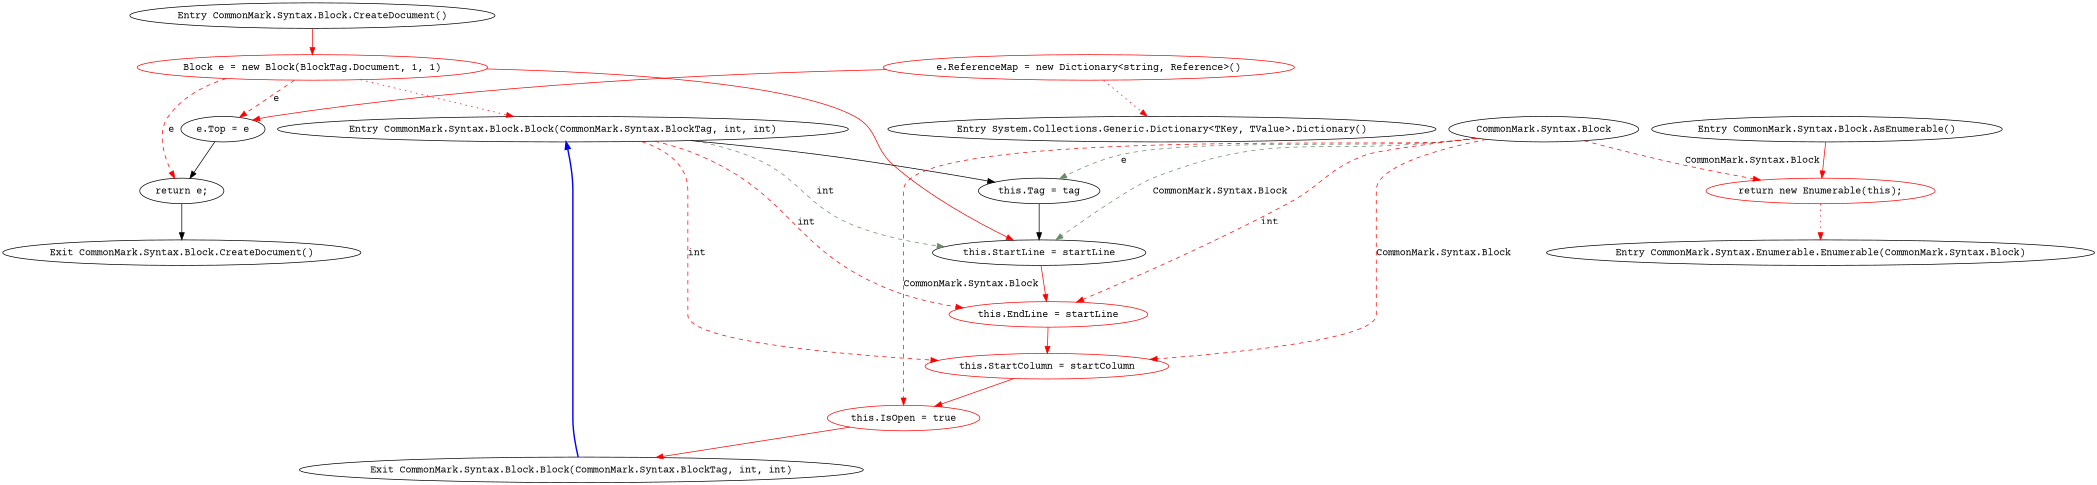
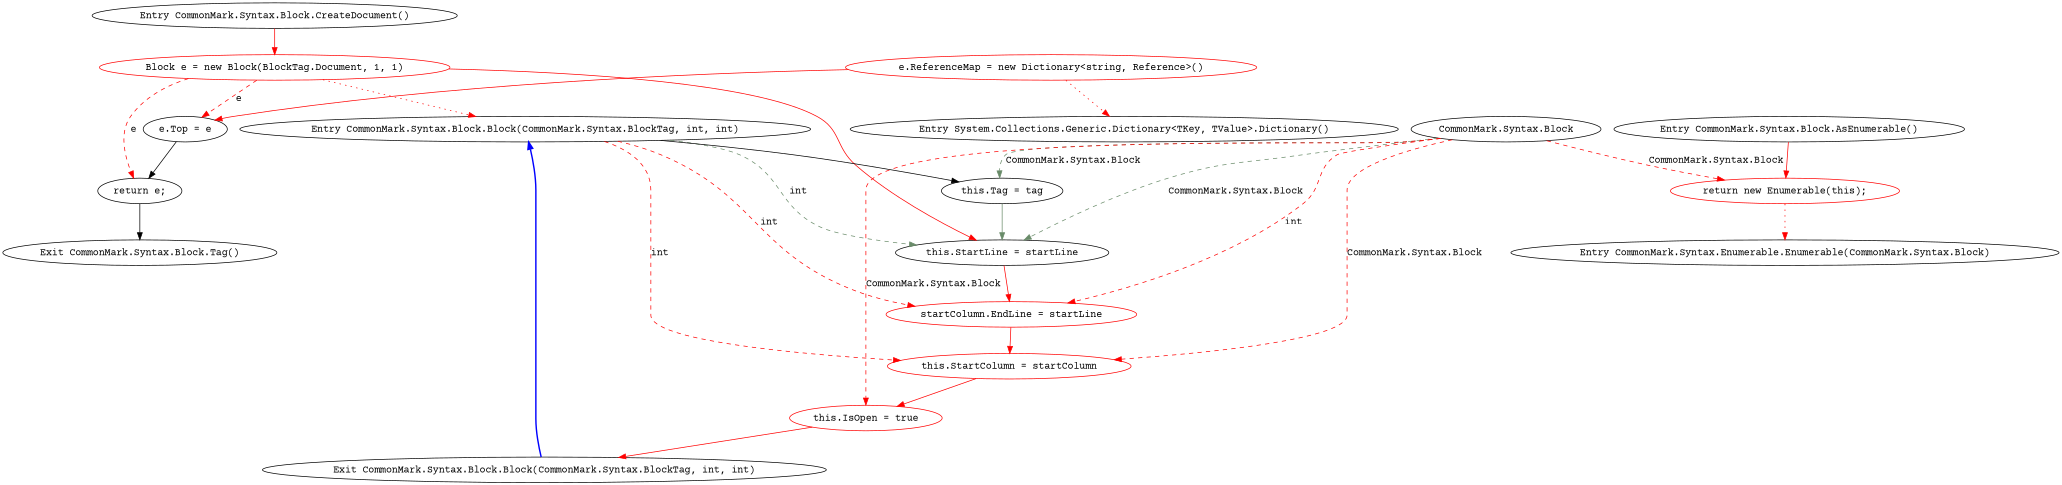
(1124, 160) -> (1073, 160)
(1039, 218) -> (1002, 218)
(182, 253) -> (140, 253)
(1048, 314) -> (1011, 314)
